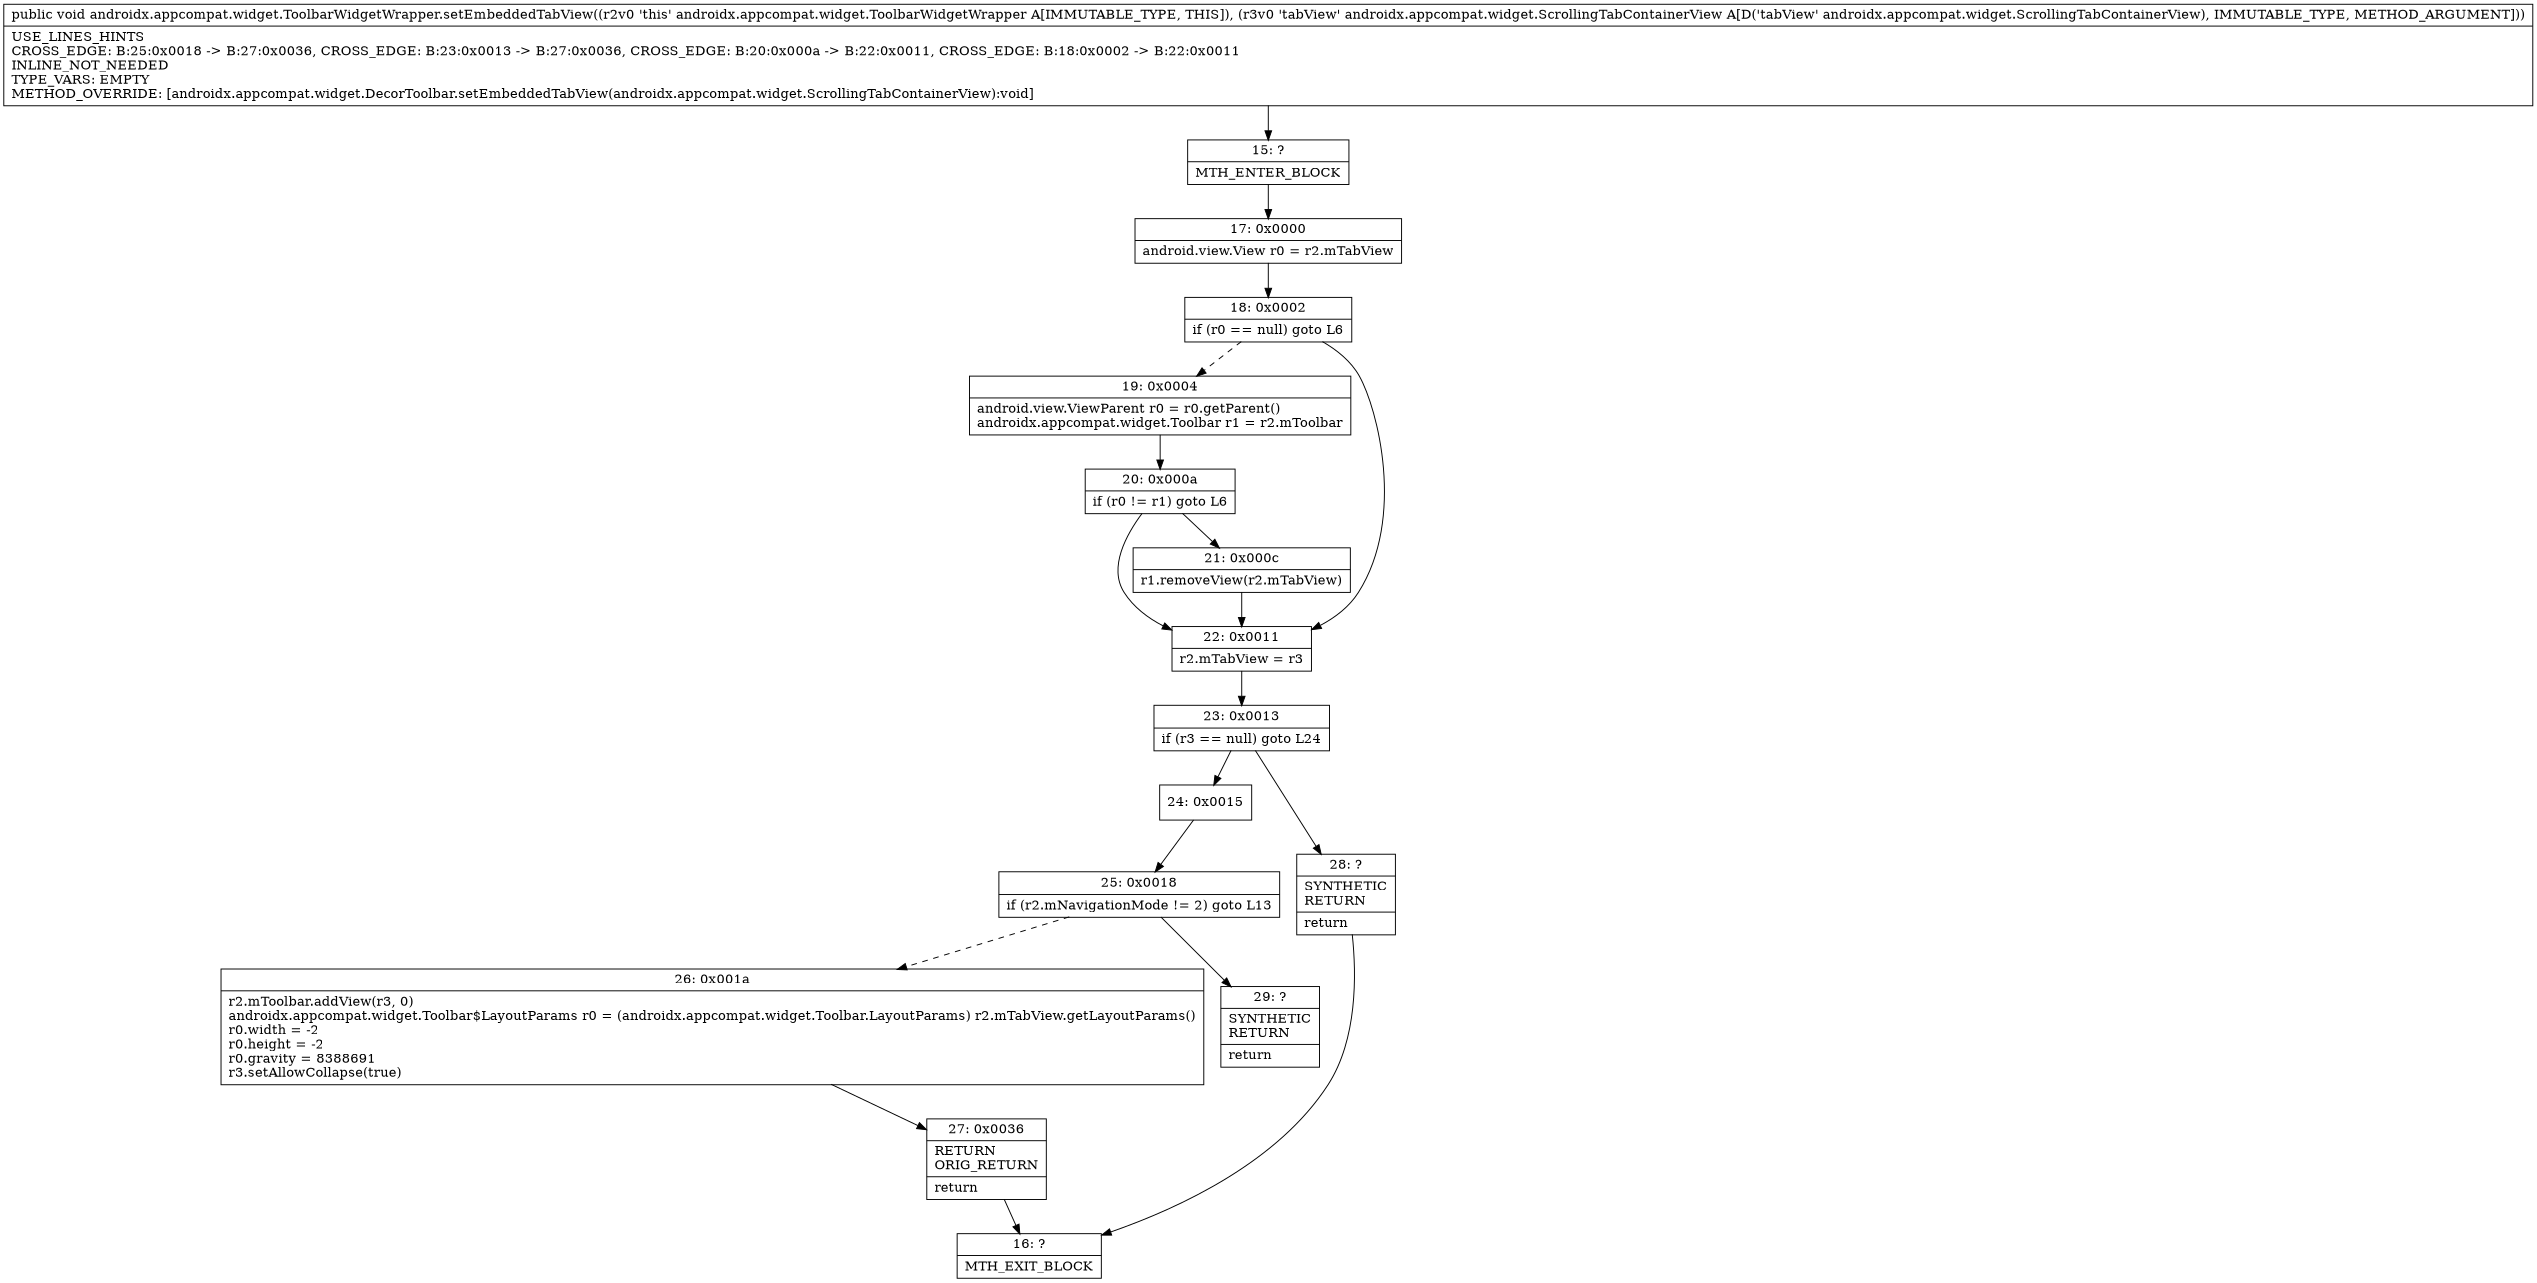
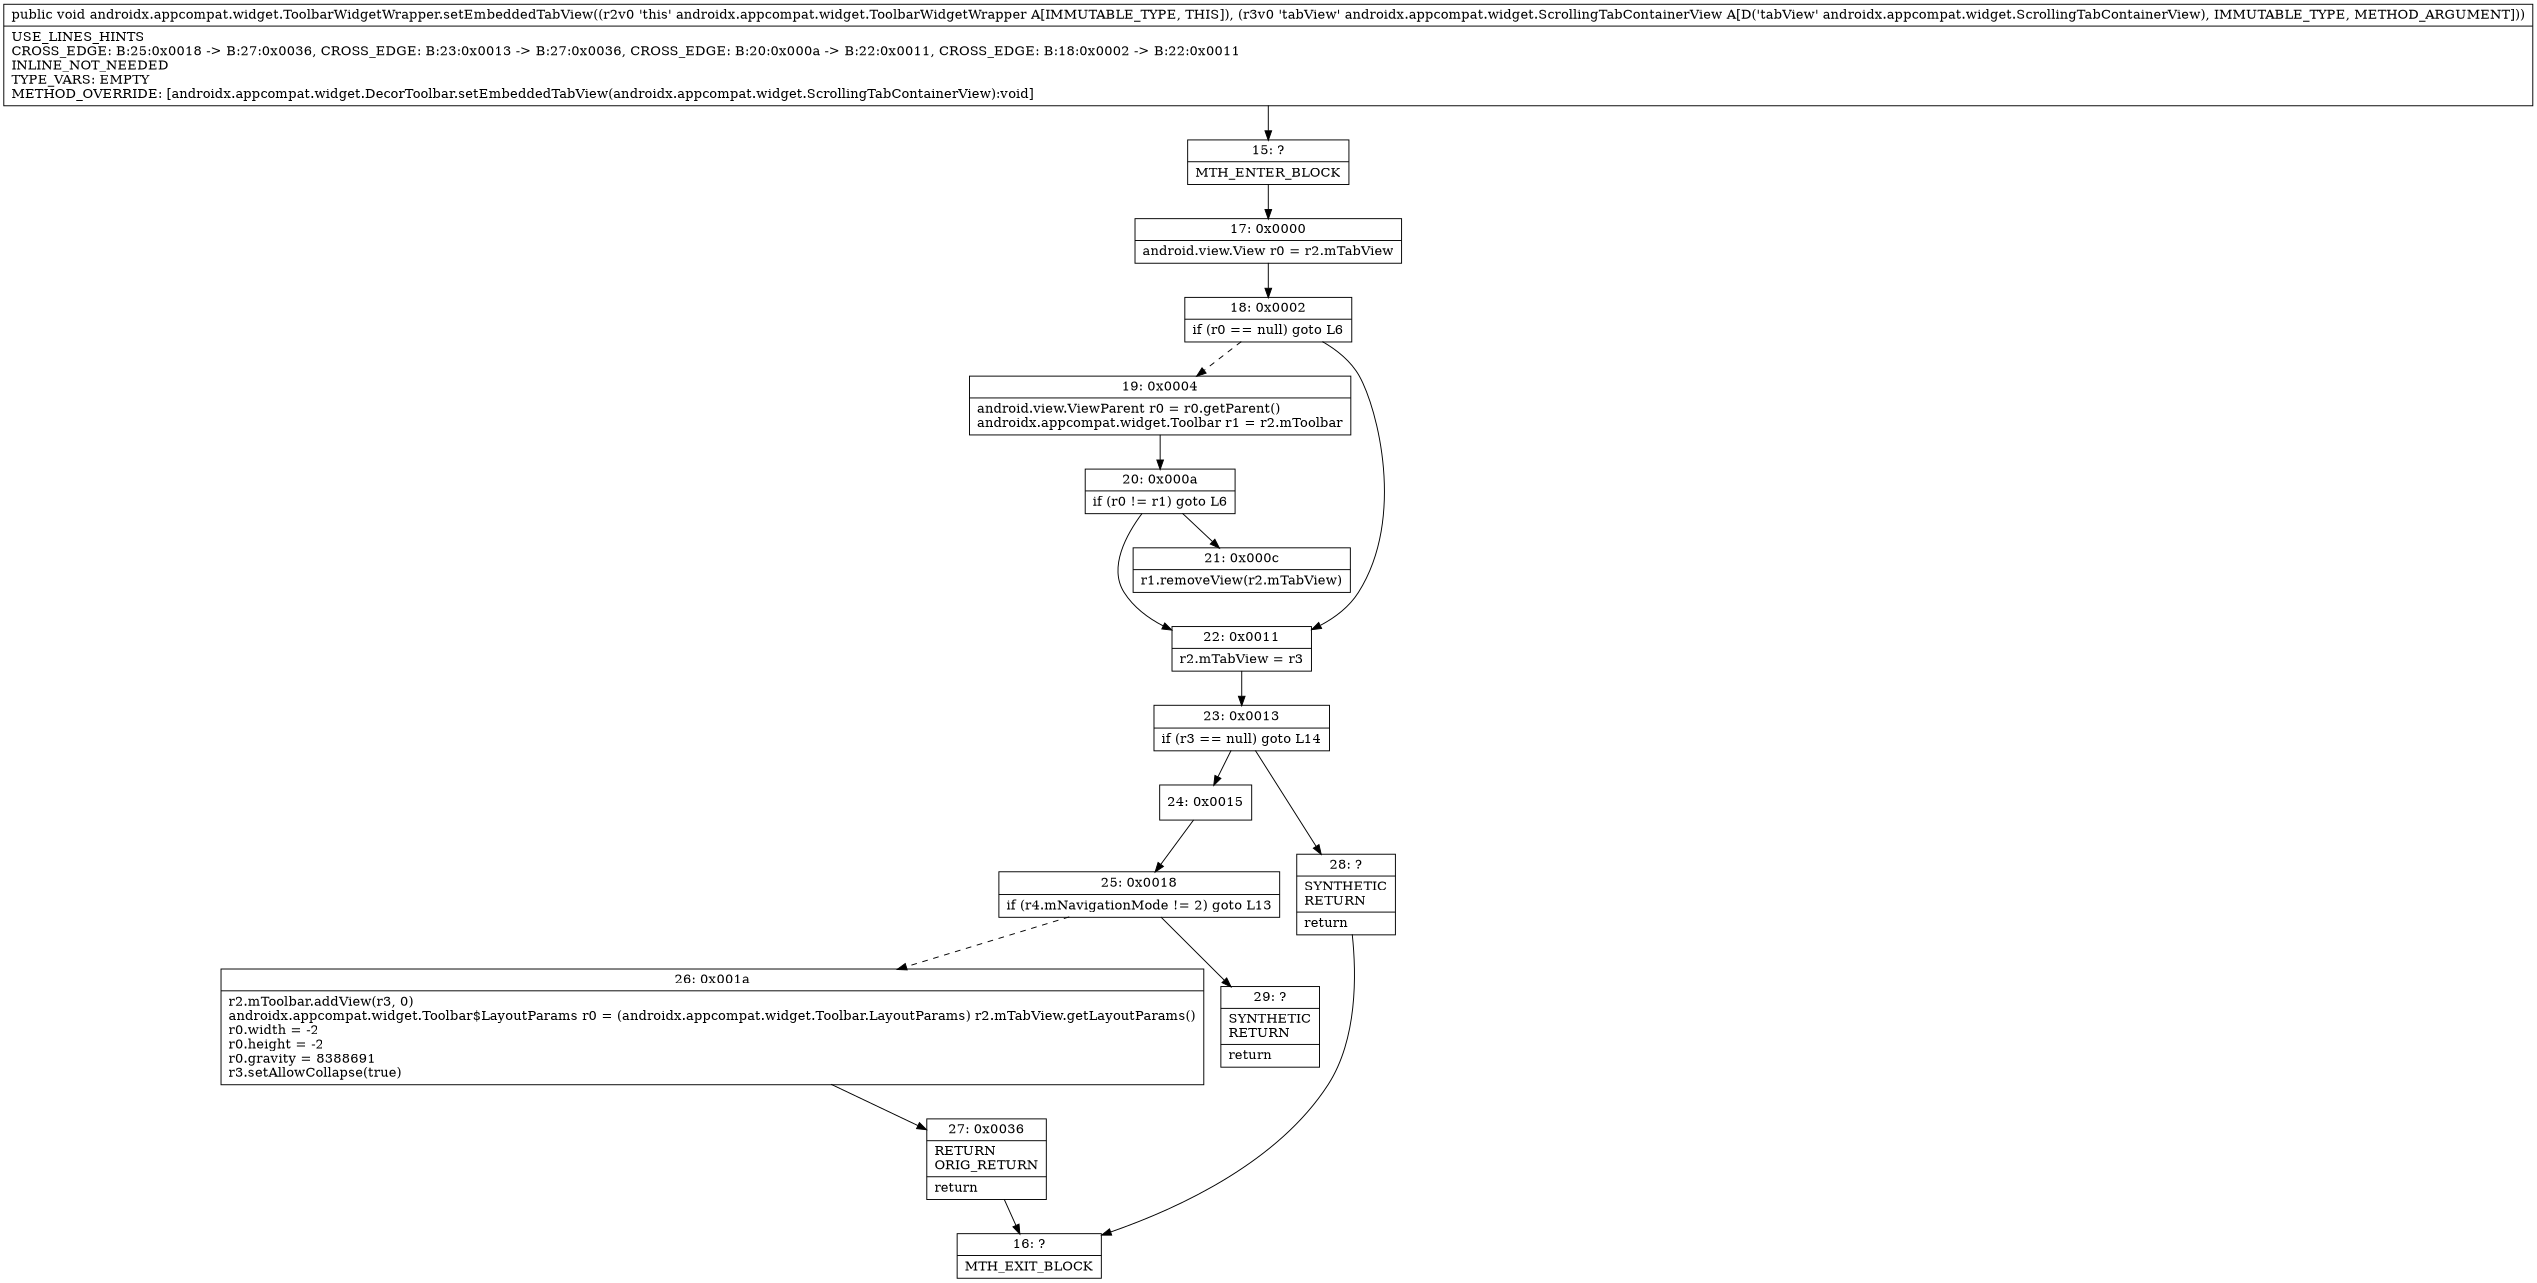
(1242, 605) -> none
(1242, 739) -> (1242, 739)
(1139, 905) -> (1139, 905)
